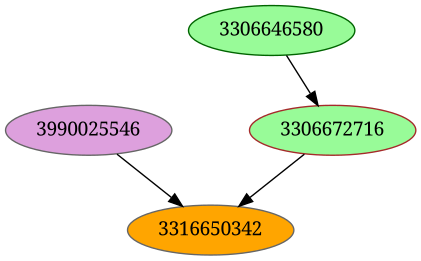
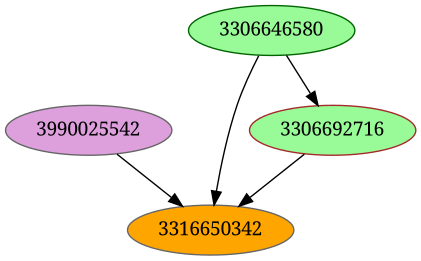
none -> (232, 122)
(89, 130) -> (89, 130)
(333, 130) -> (333, 130)
